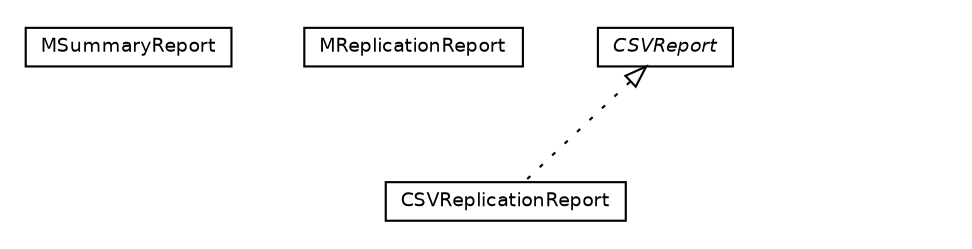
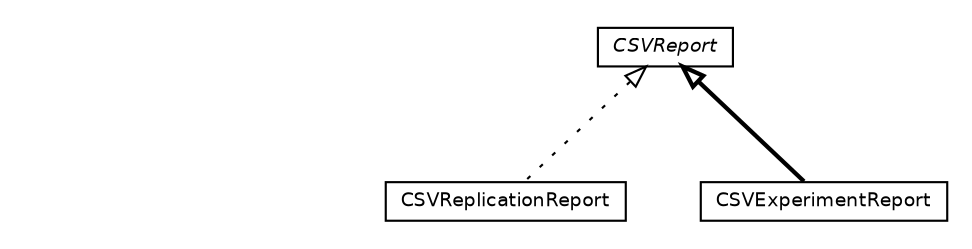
(129, 47) -> none
(414, 47) -> none
none -> (823, 201)
